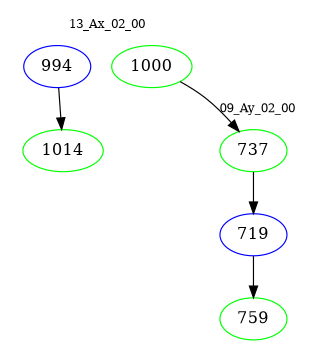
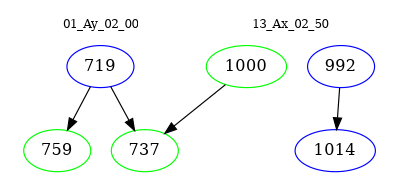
(107, 25) -> (291, 25)
(57, 67) -> (341, 67)
(258, 109) -> (101, 25)
(63, 151) -> (335, 151)
(253, 187) -> (120, 103)
